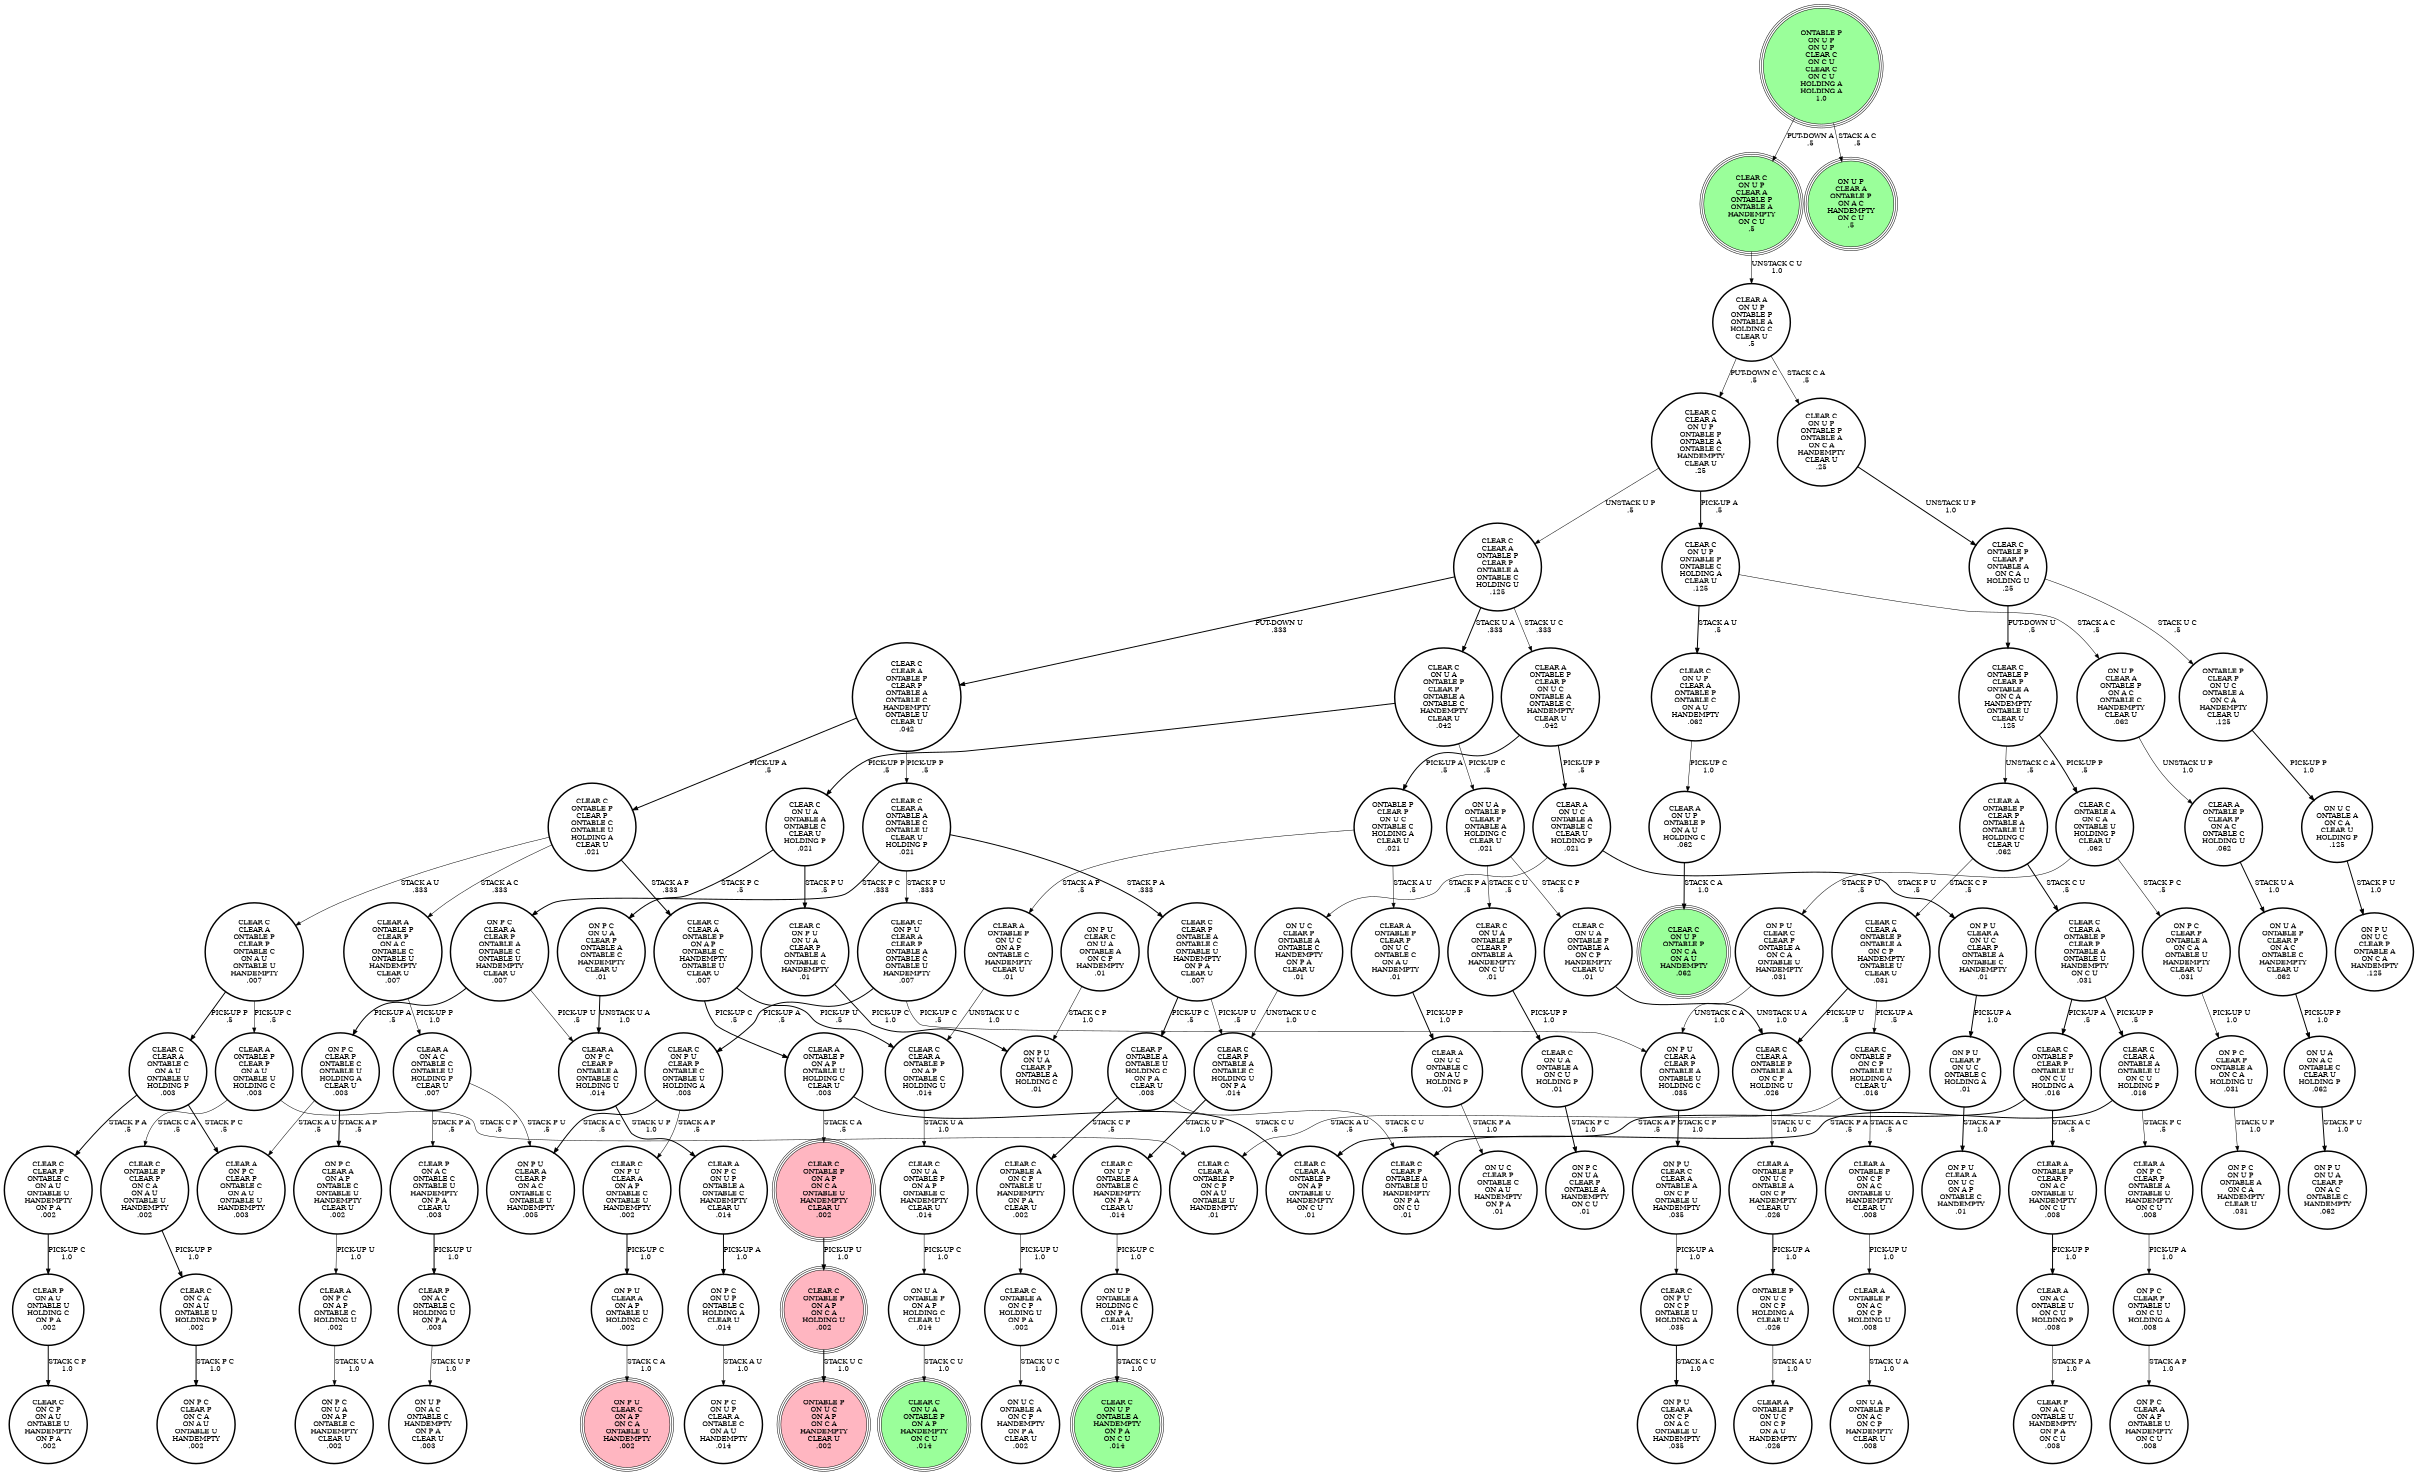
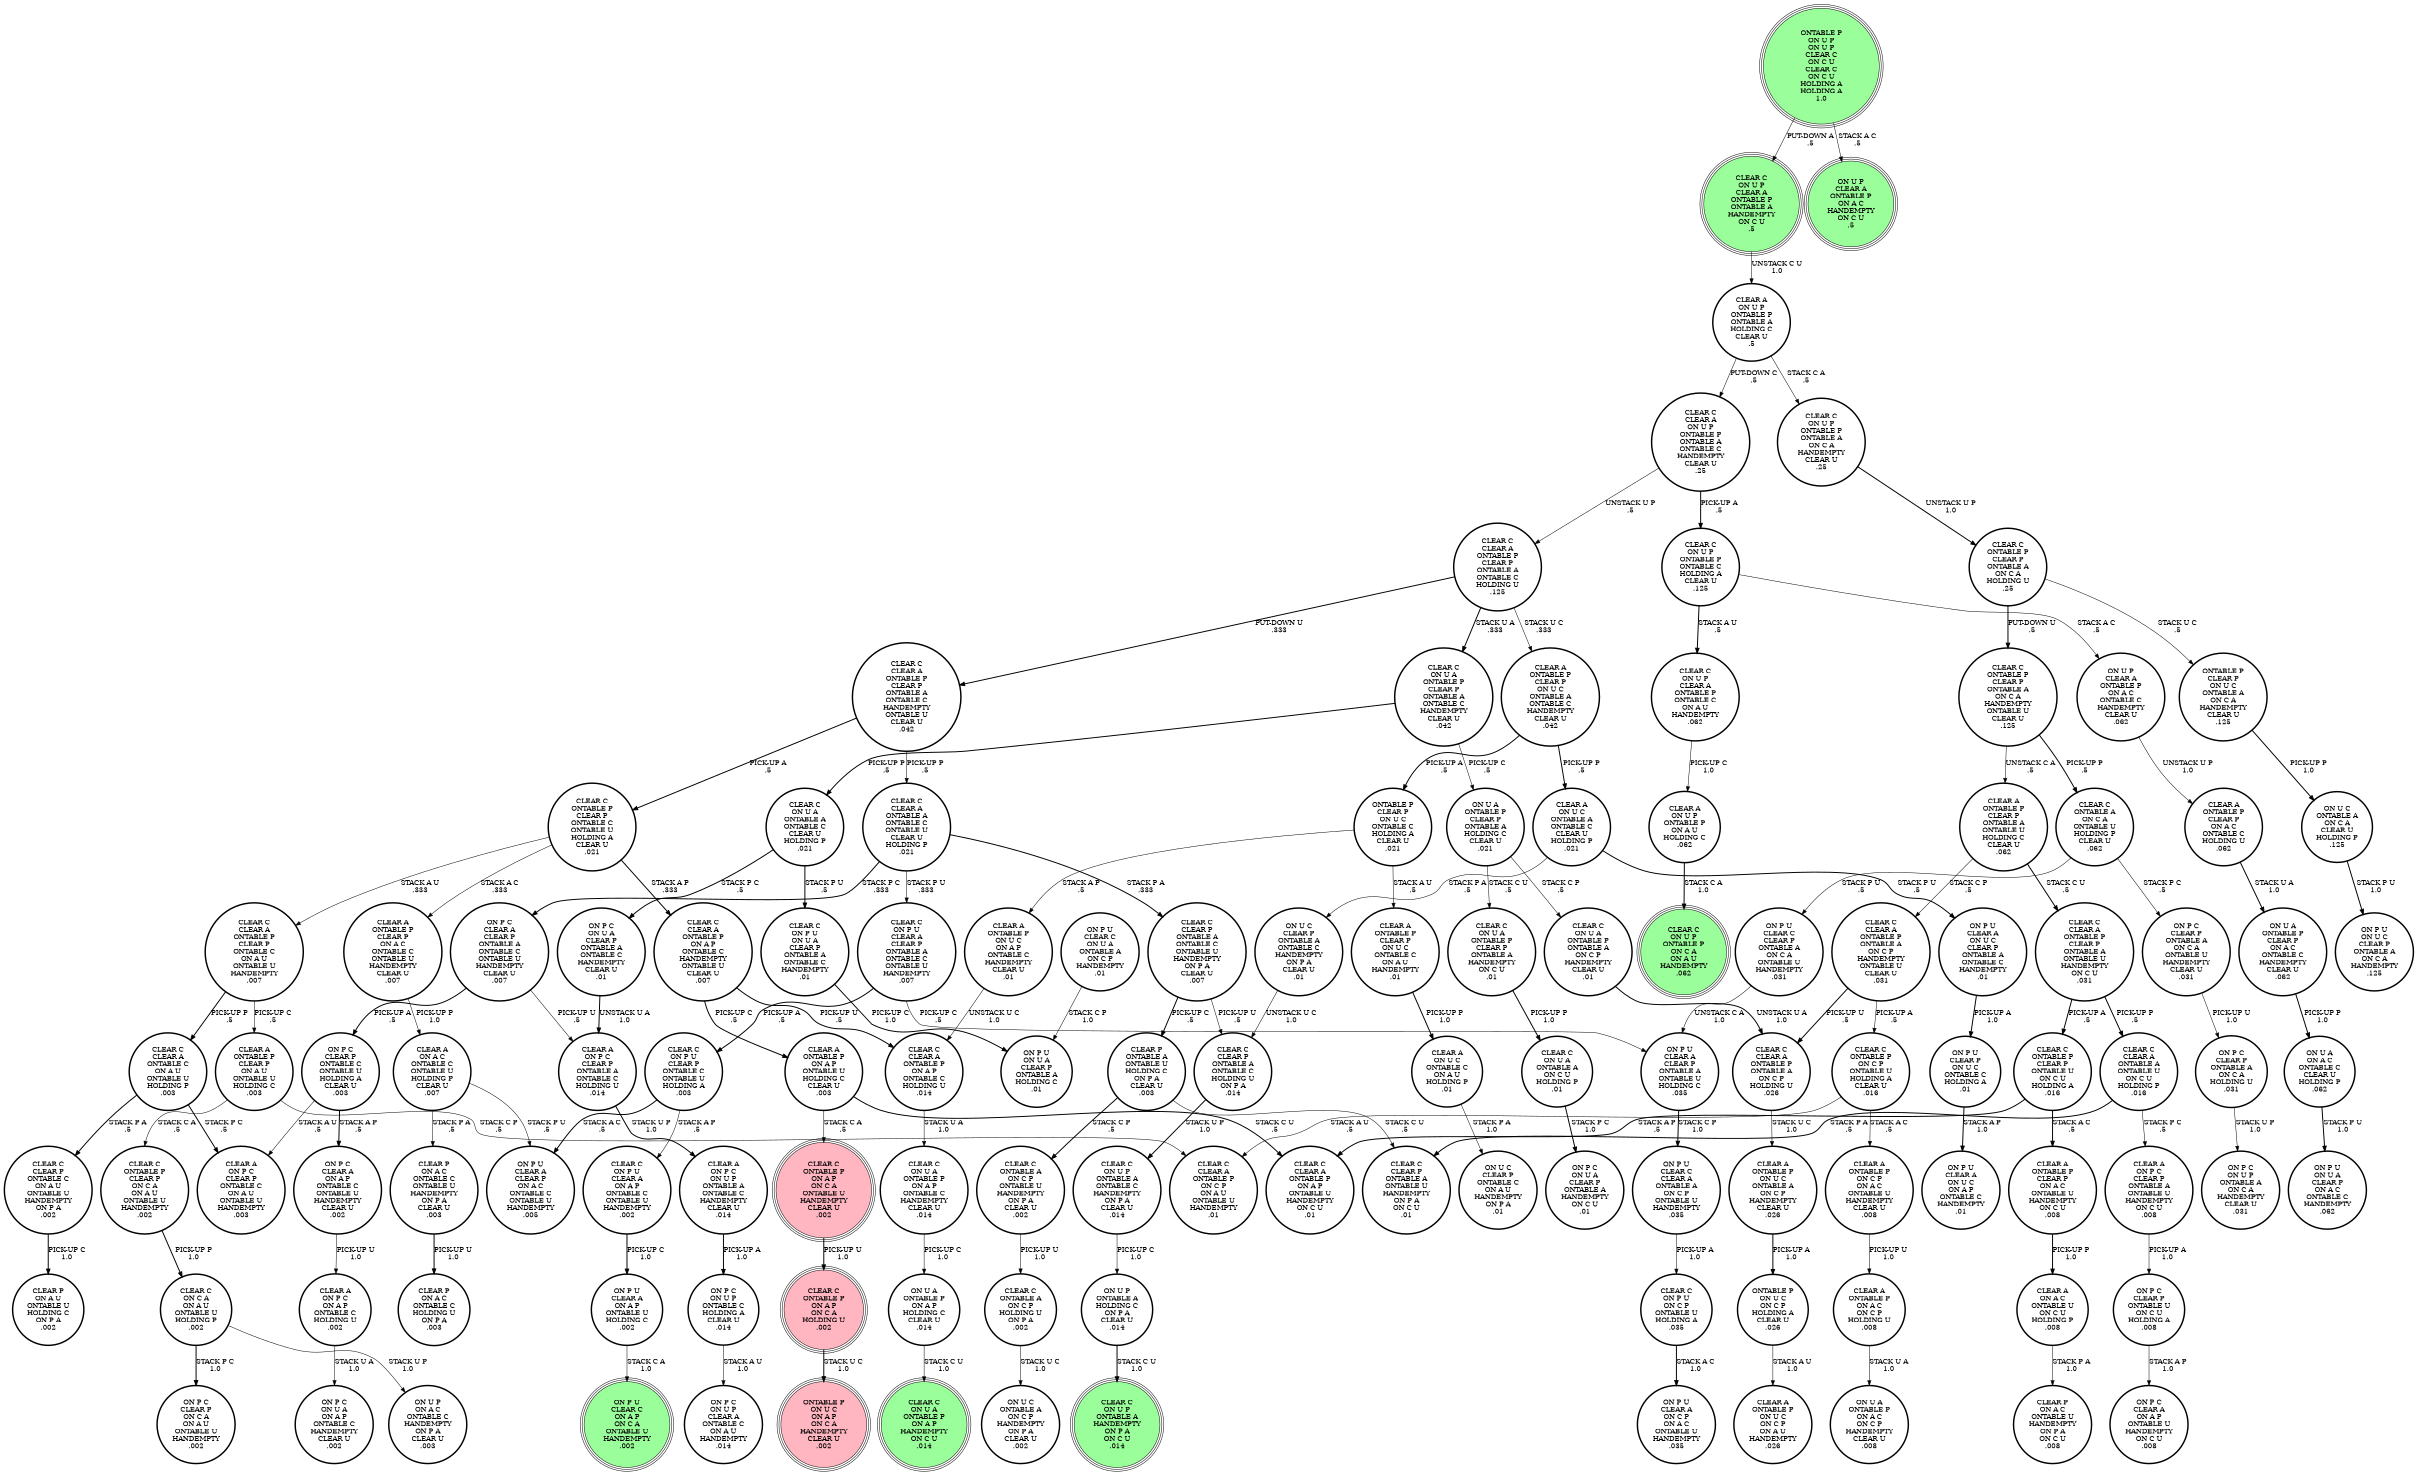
(431, 1363) -> (320, 1352)
(48, 1425) -> none
(627, 1425) -> (627, 1425)
